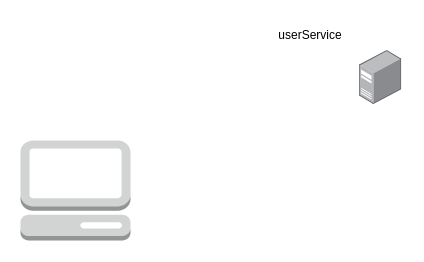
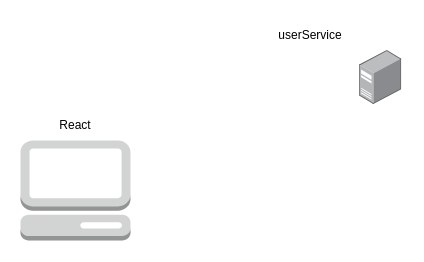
none -> (76, 126)
